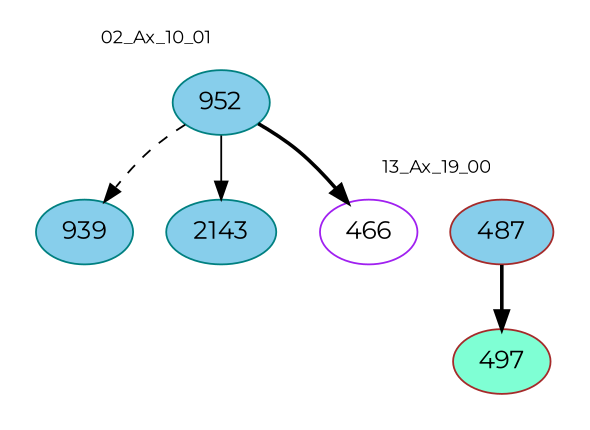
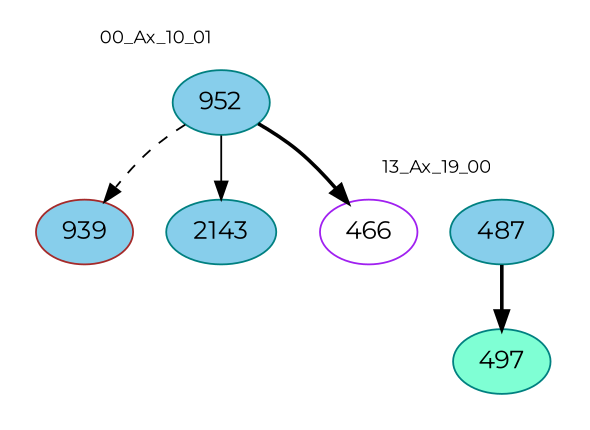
(156, 39) -> (156, 39)
(85, 232) -> (85, 232)
(502, 232) -> (502, 232)
(502, 362) -> (502, 362)
